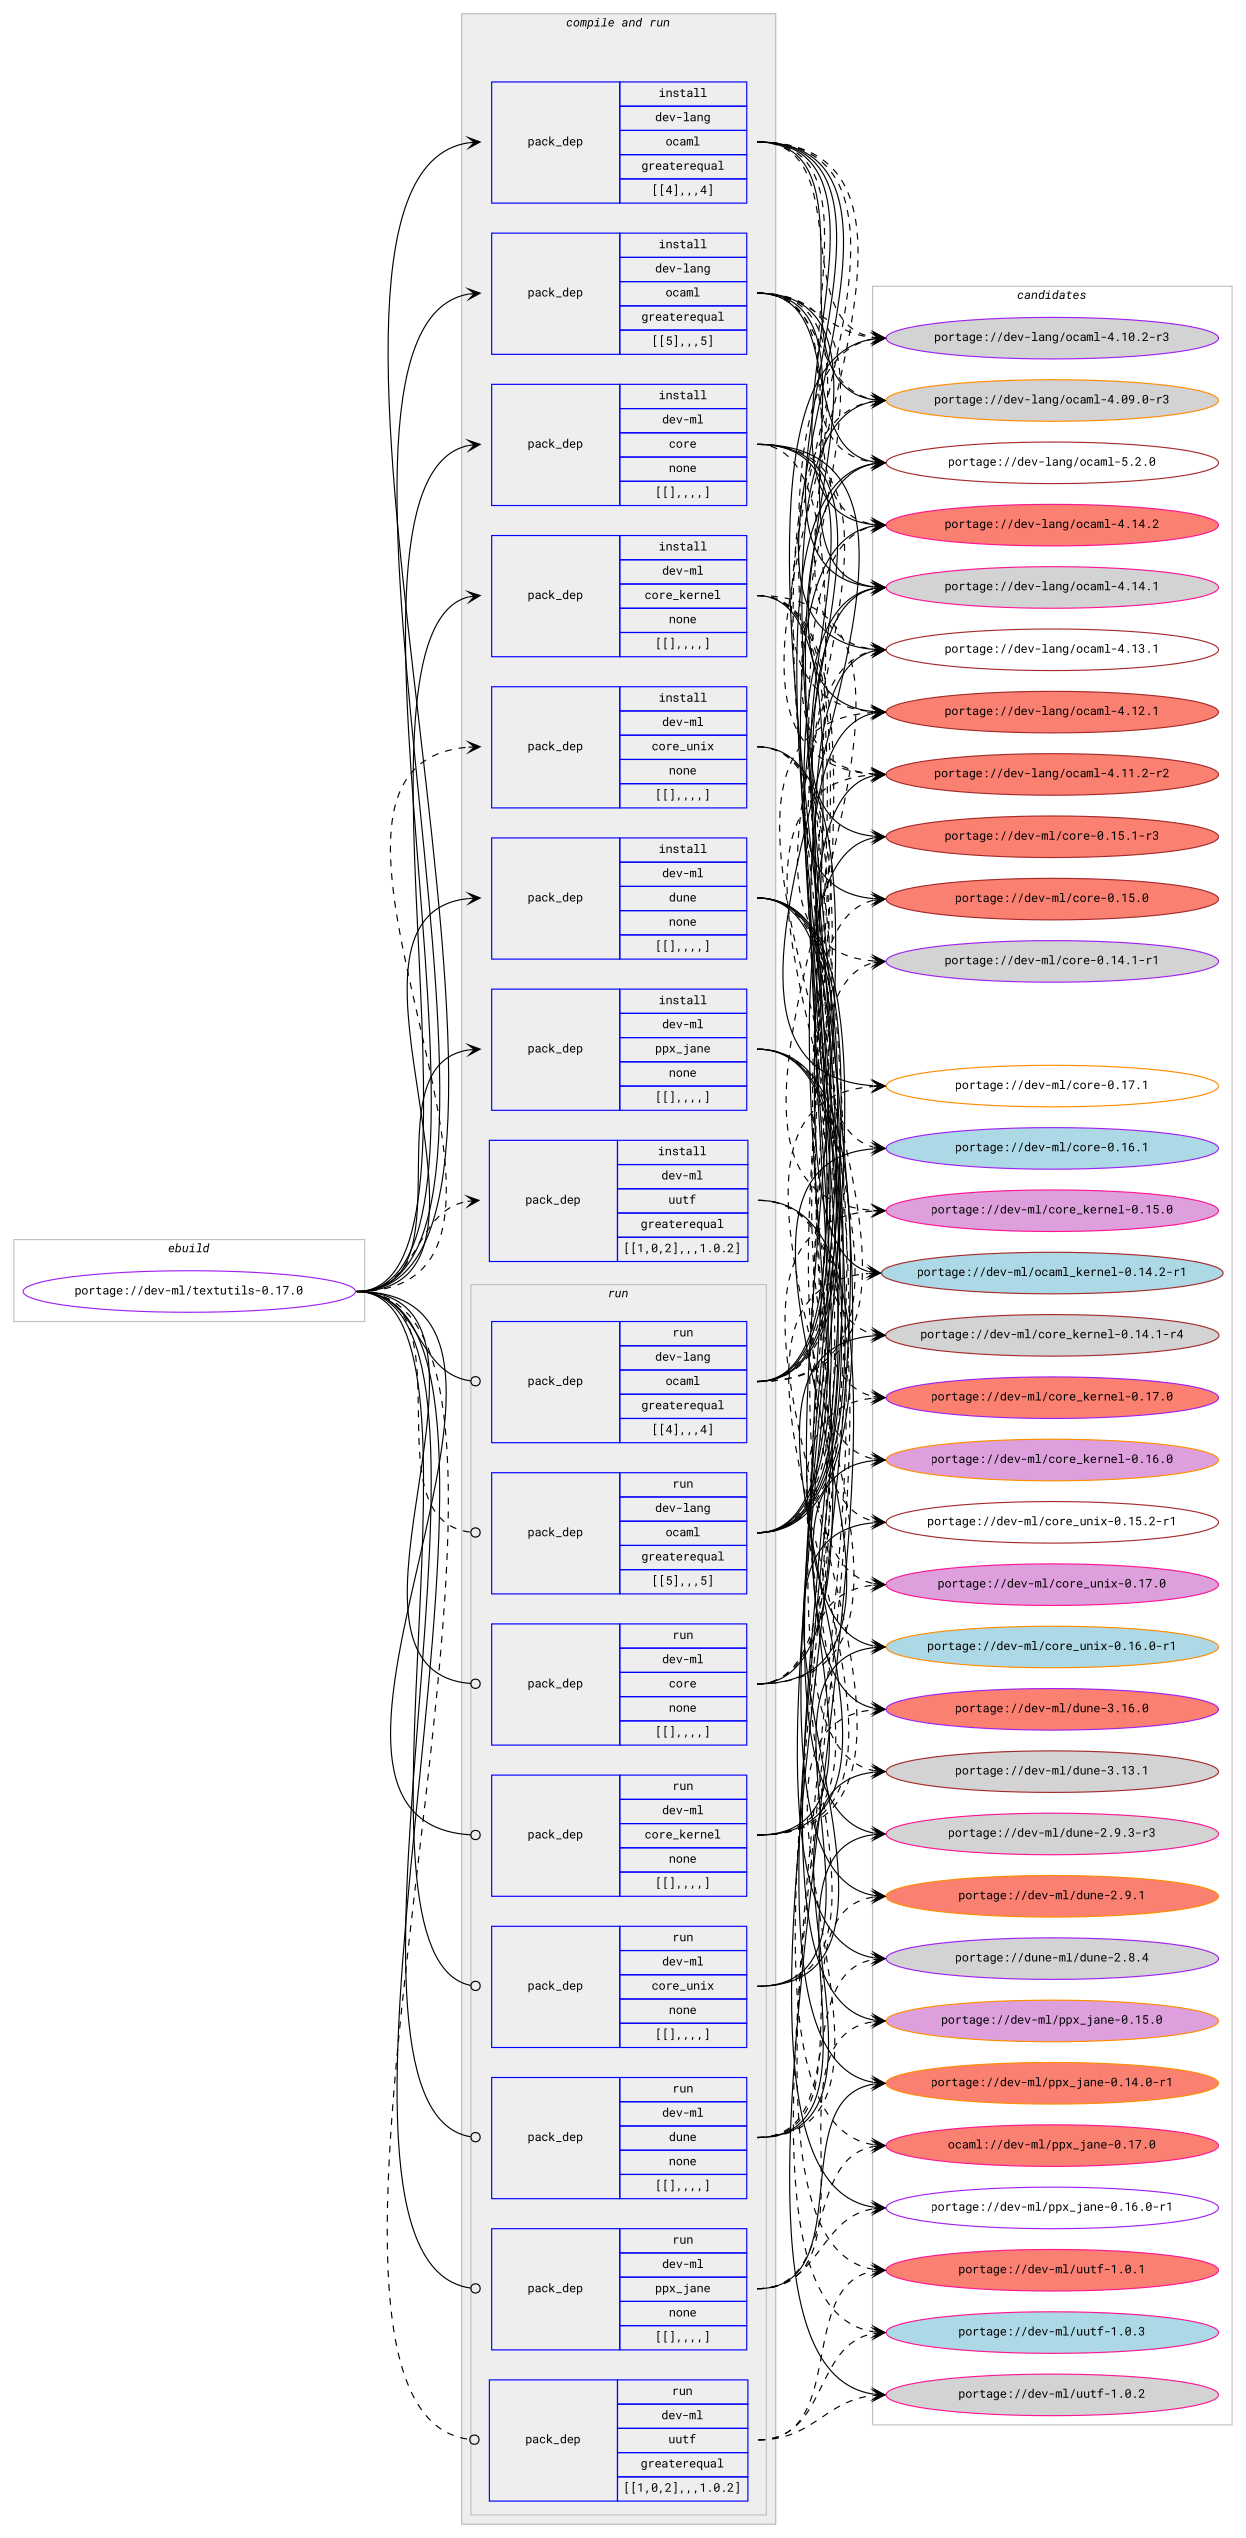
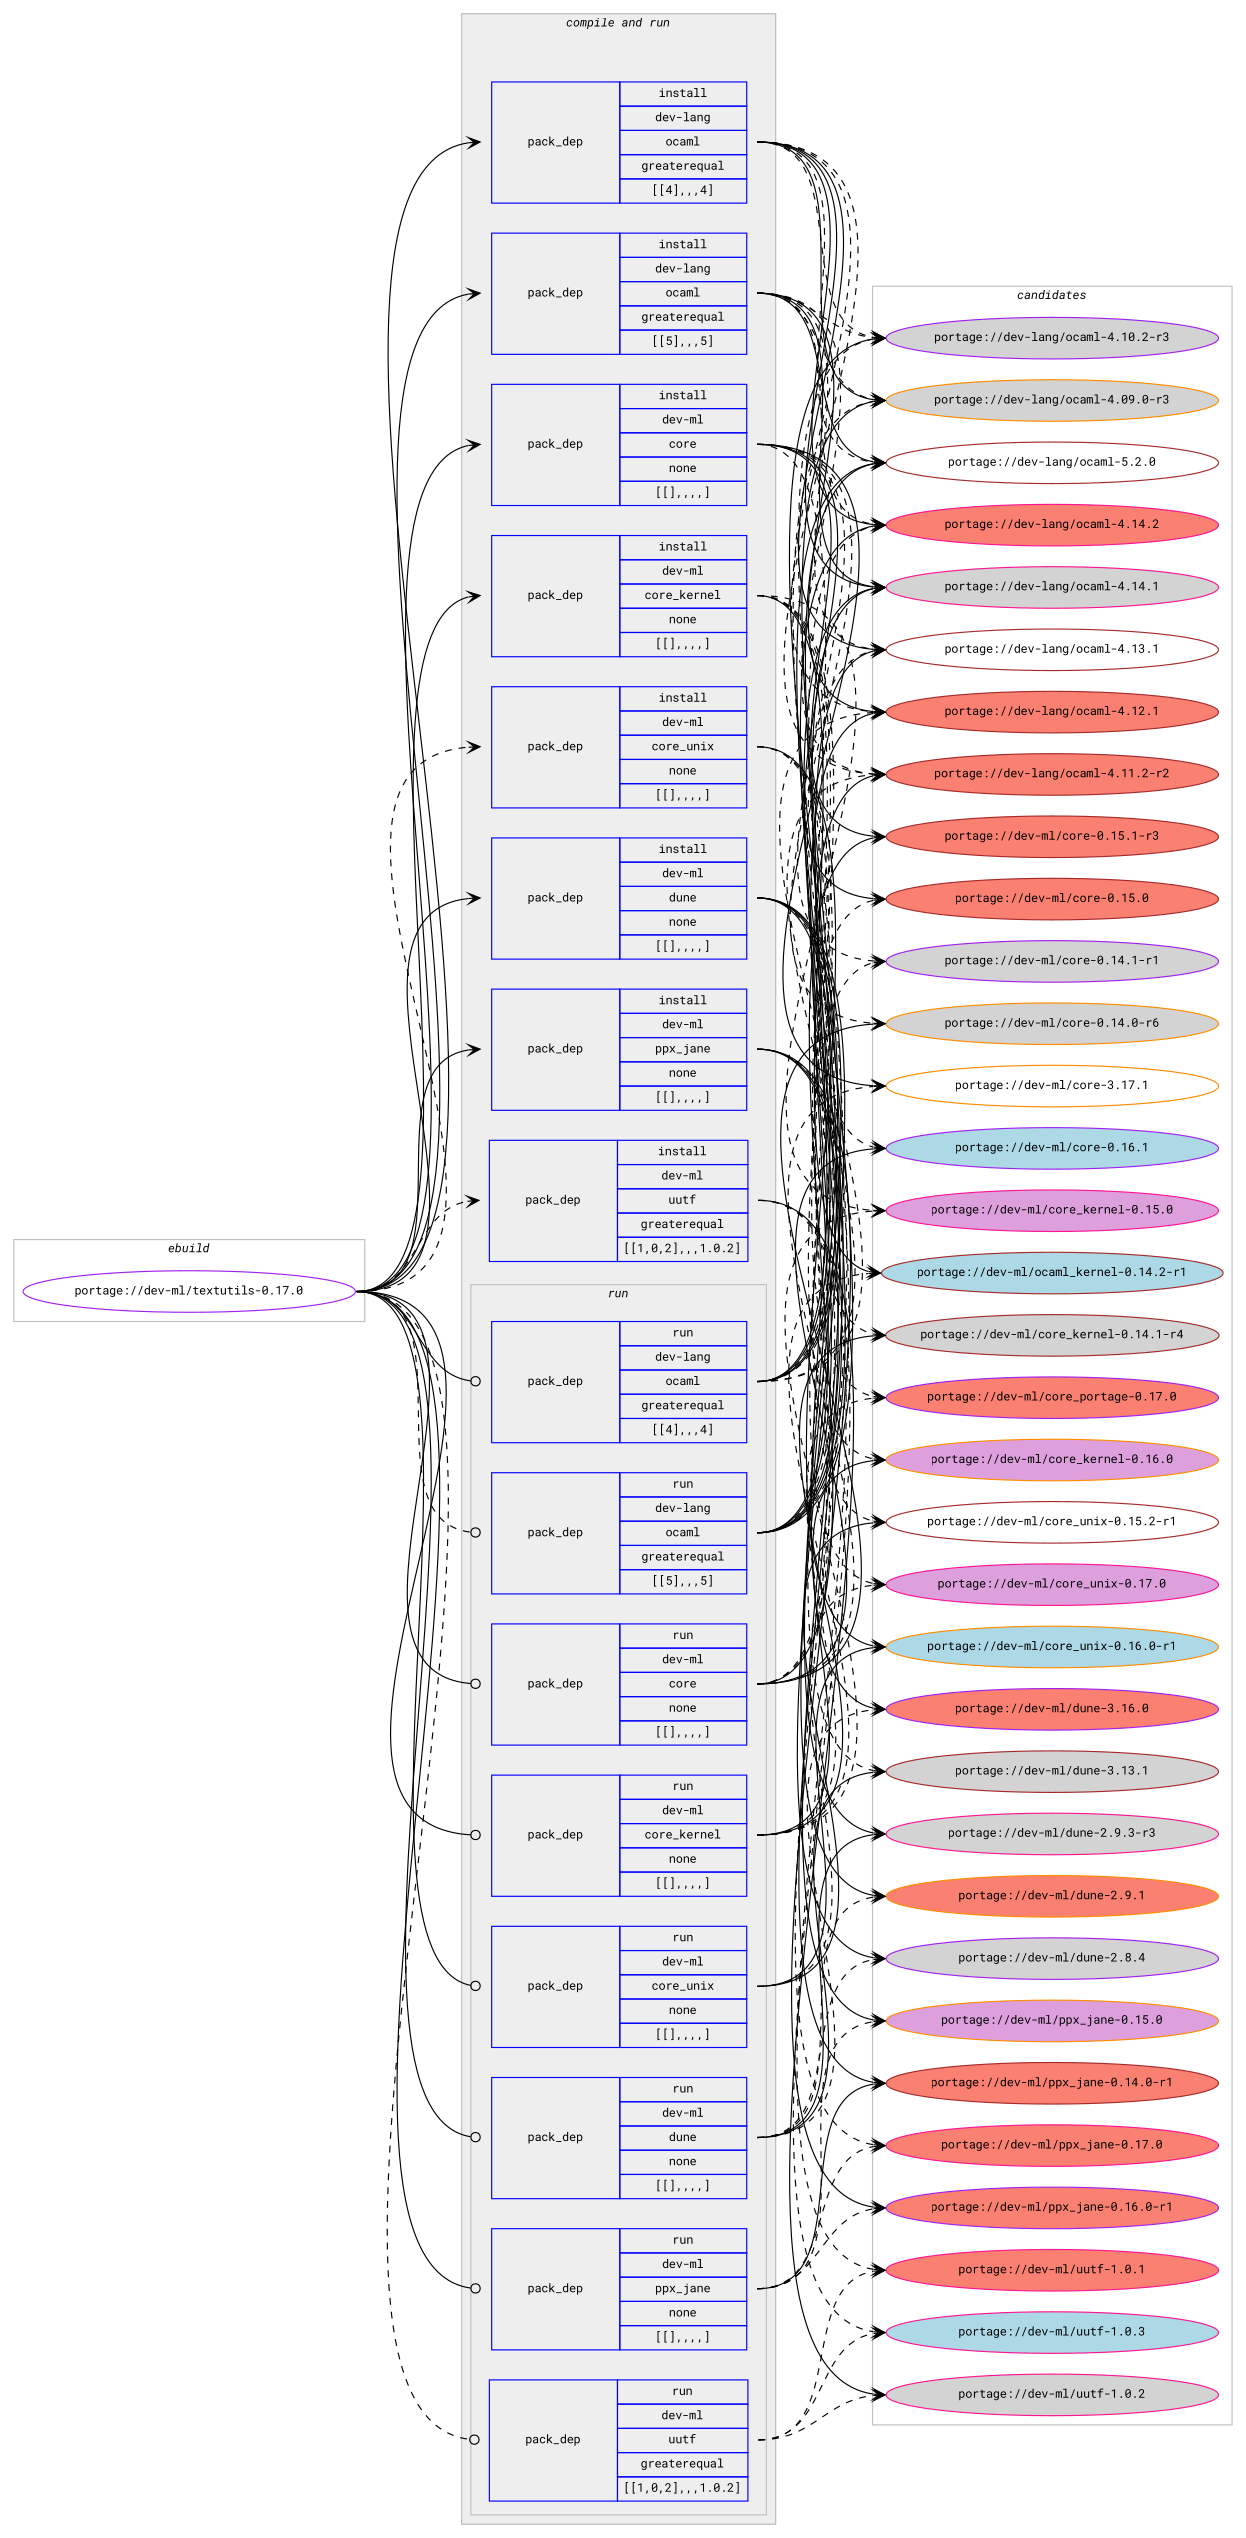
none -> (1052, 1024)
(1052, 1086) -> (1052, 1086)
(1052, 1398) -> (1052, 1398)
(1052, 1959) -> (1052, 1959)
(1052, 2083) -> (1052, 2083)
(1052, 2146) -> (1052, 2146)
(1052, 2208) -> (1052, 2208)
